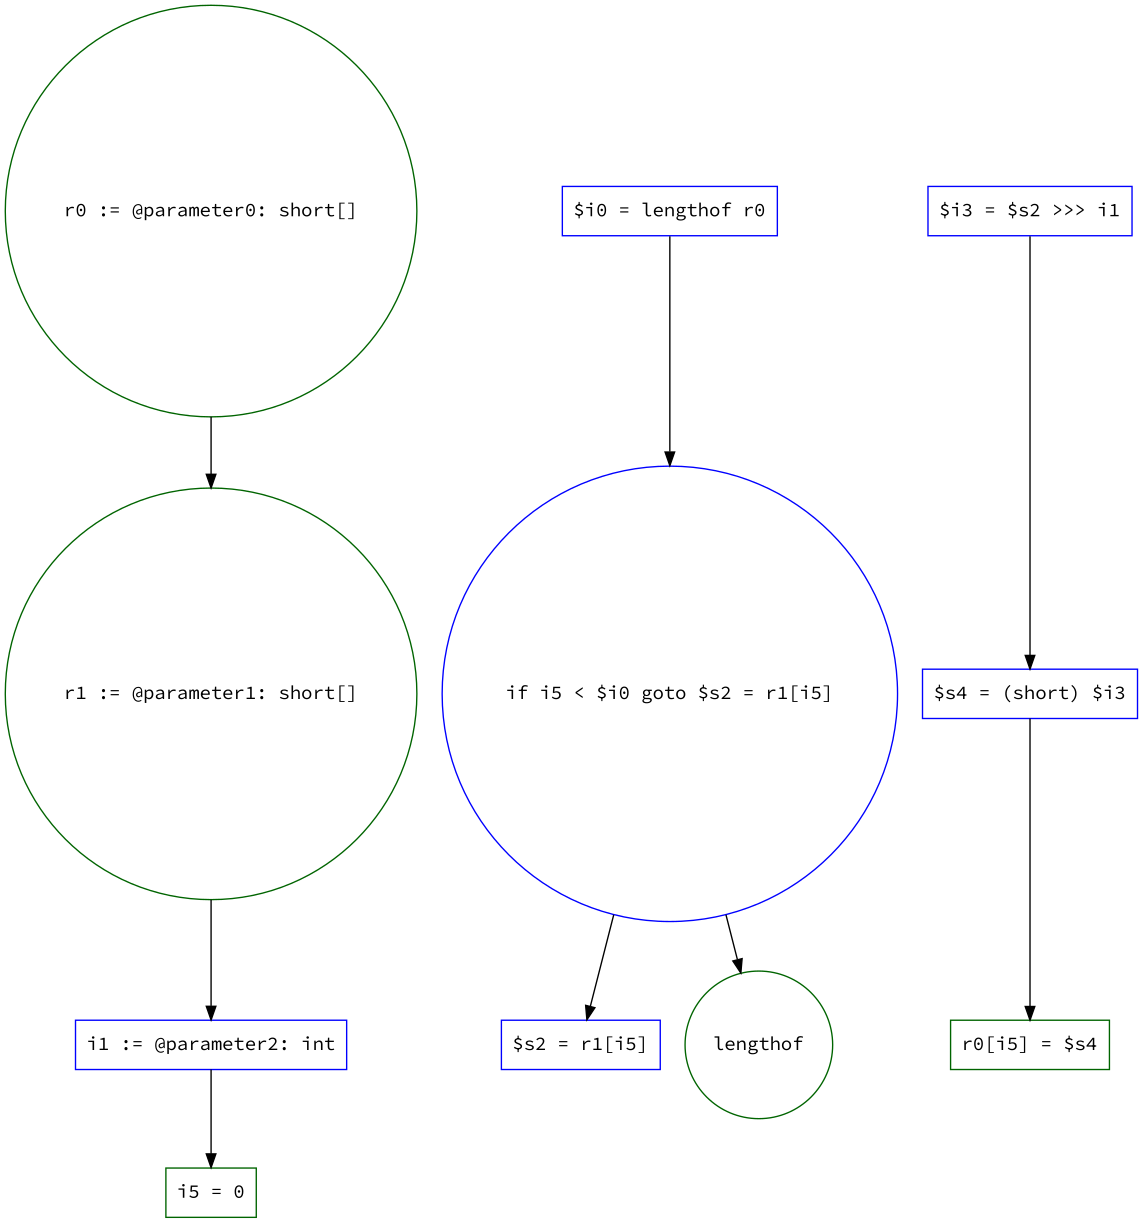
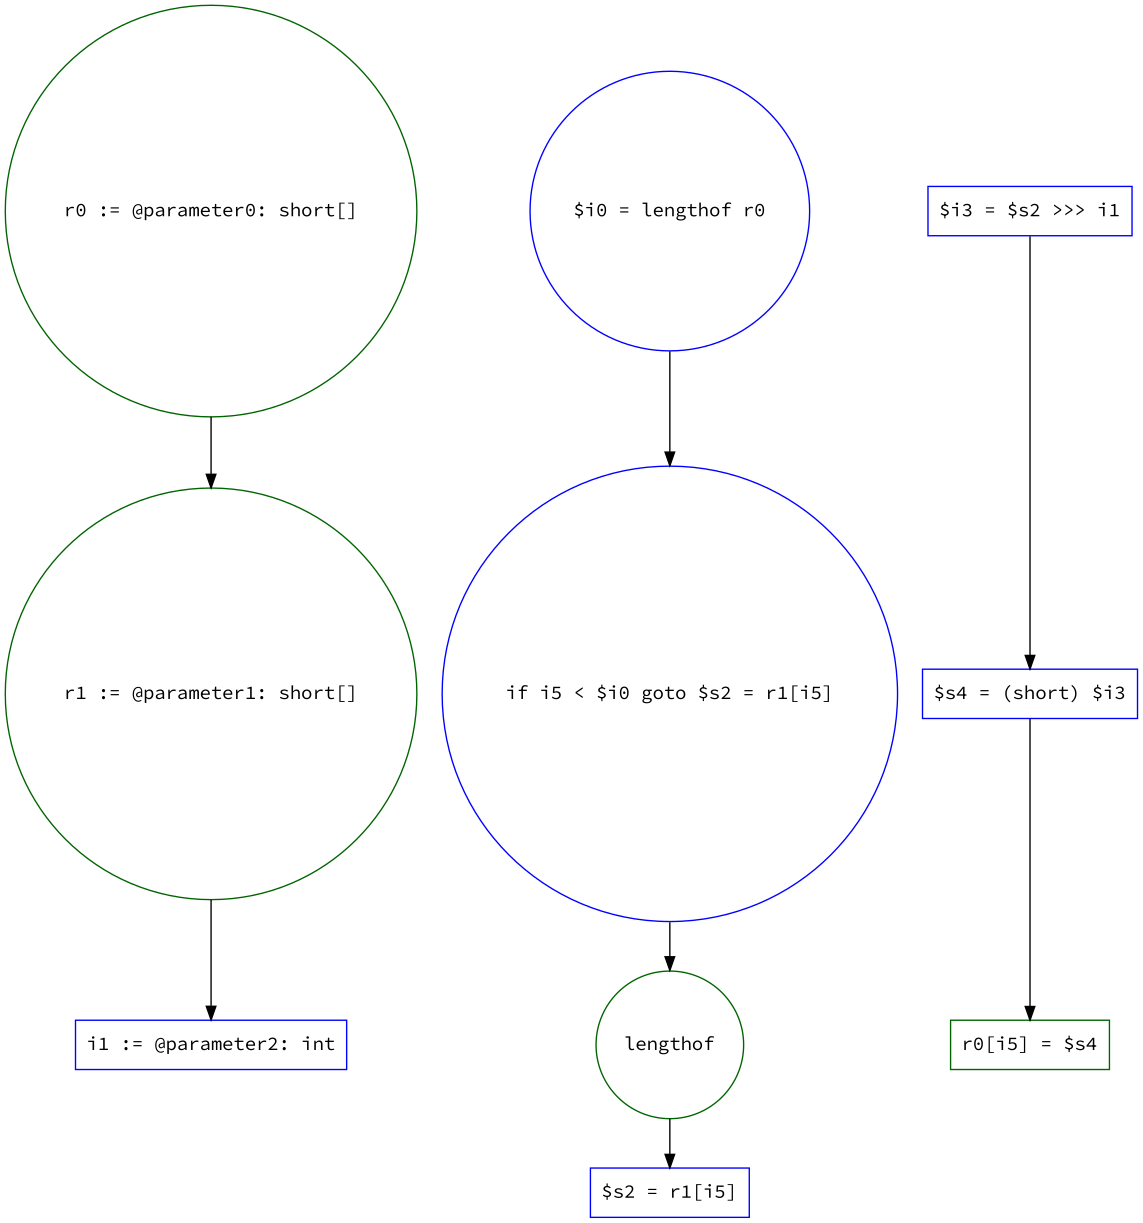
(670, 211) -> (670, 211)
(602, 961) -> (670, 1136)
(211, 1193) -> none
